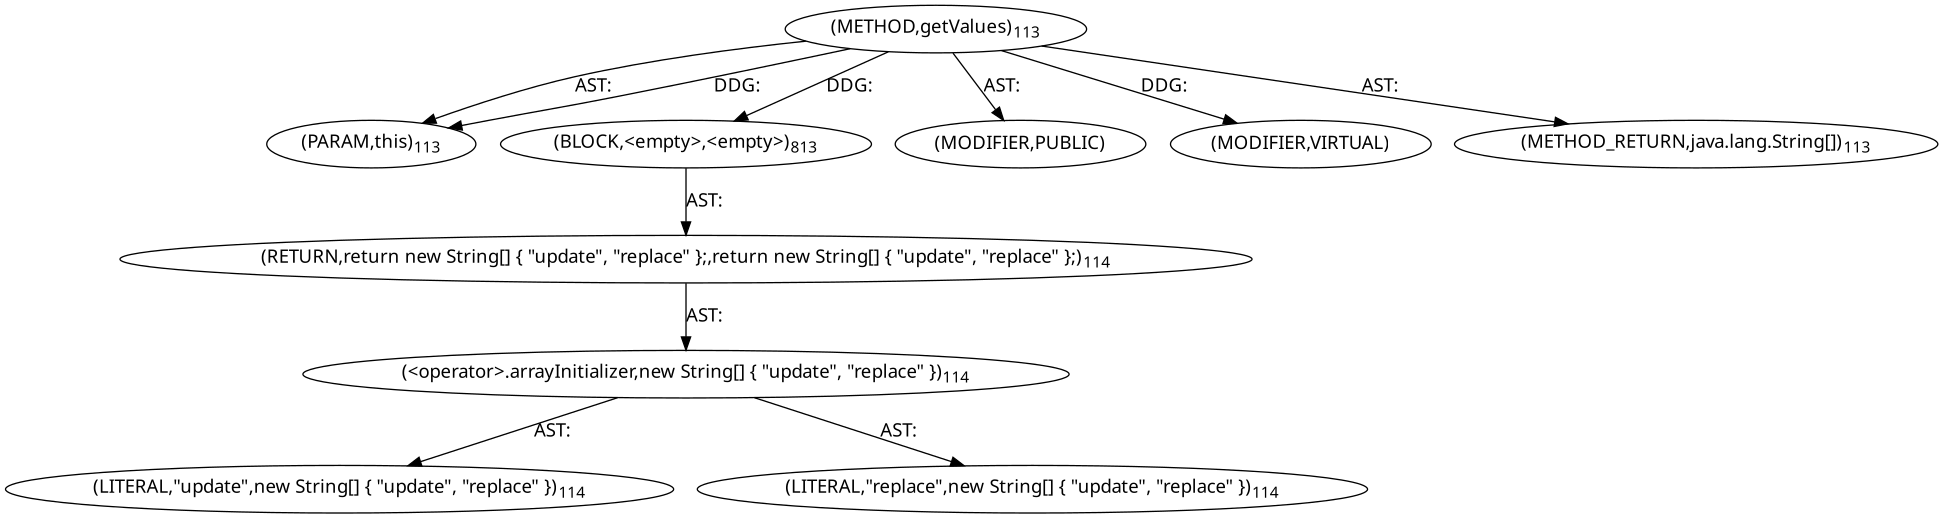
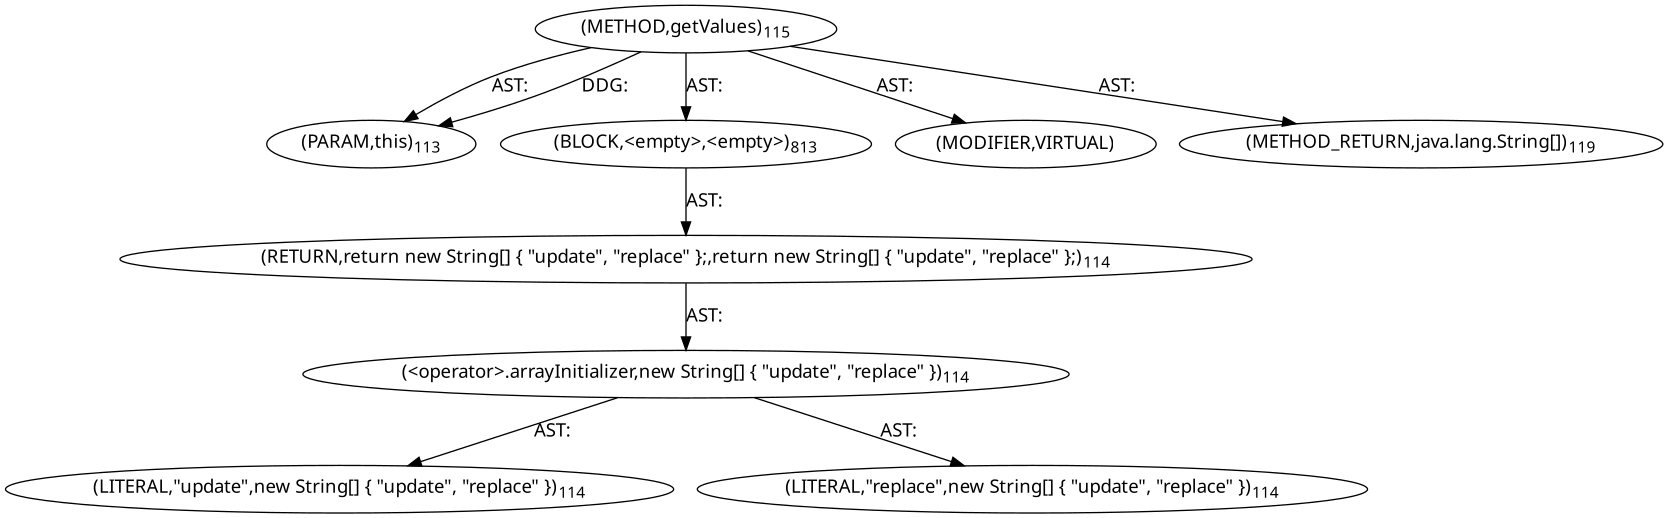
(1027, 27) -> (777, 27)
(853, 87) -> (707, 87)
(1167, 87) -> (898, 87)
(1857, 142) -> (1582, 142)
(1021, 144) -> none
